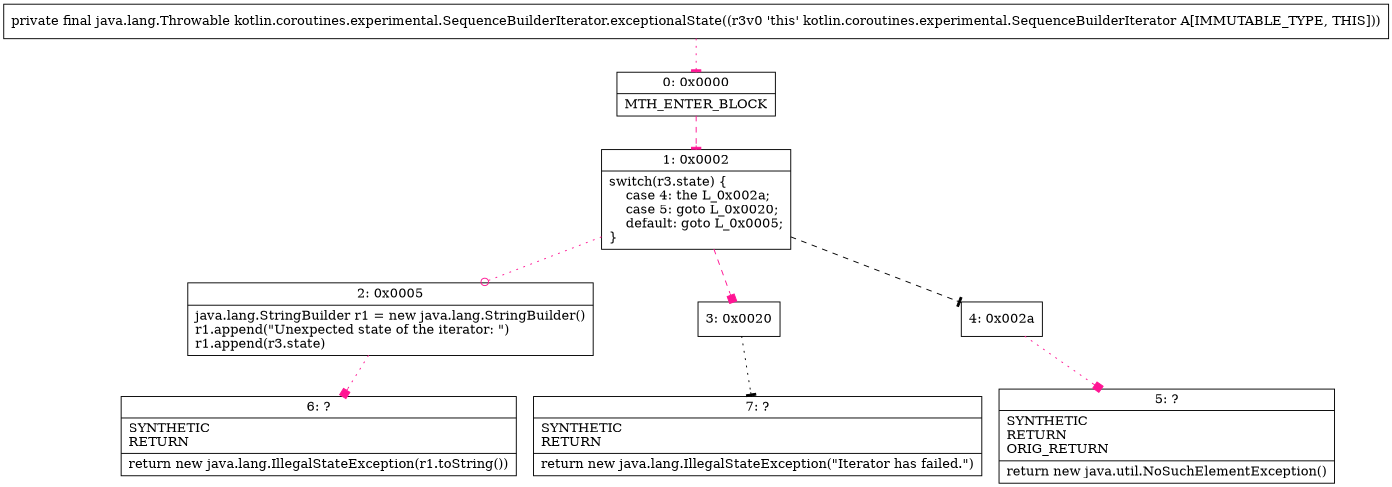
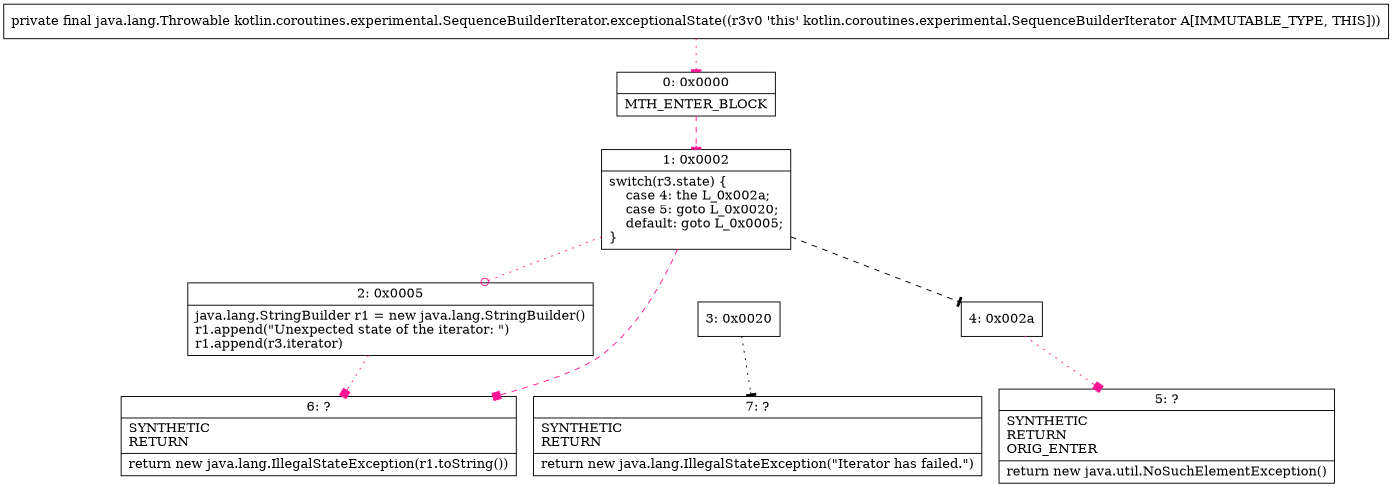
(722, 271) -> (611, 347)
(260, 344) -> (269, 344)
(1058, 449) -> (1052, 449)
